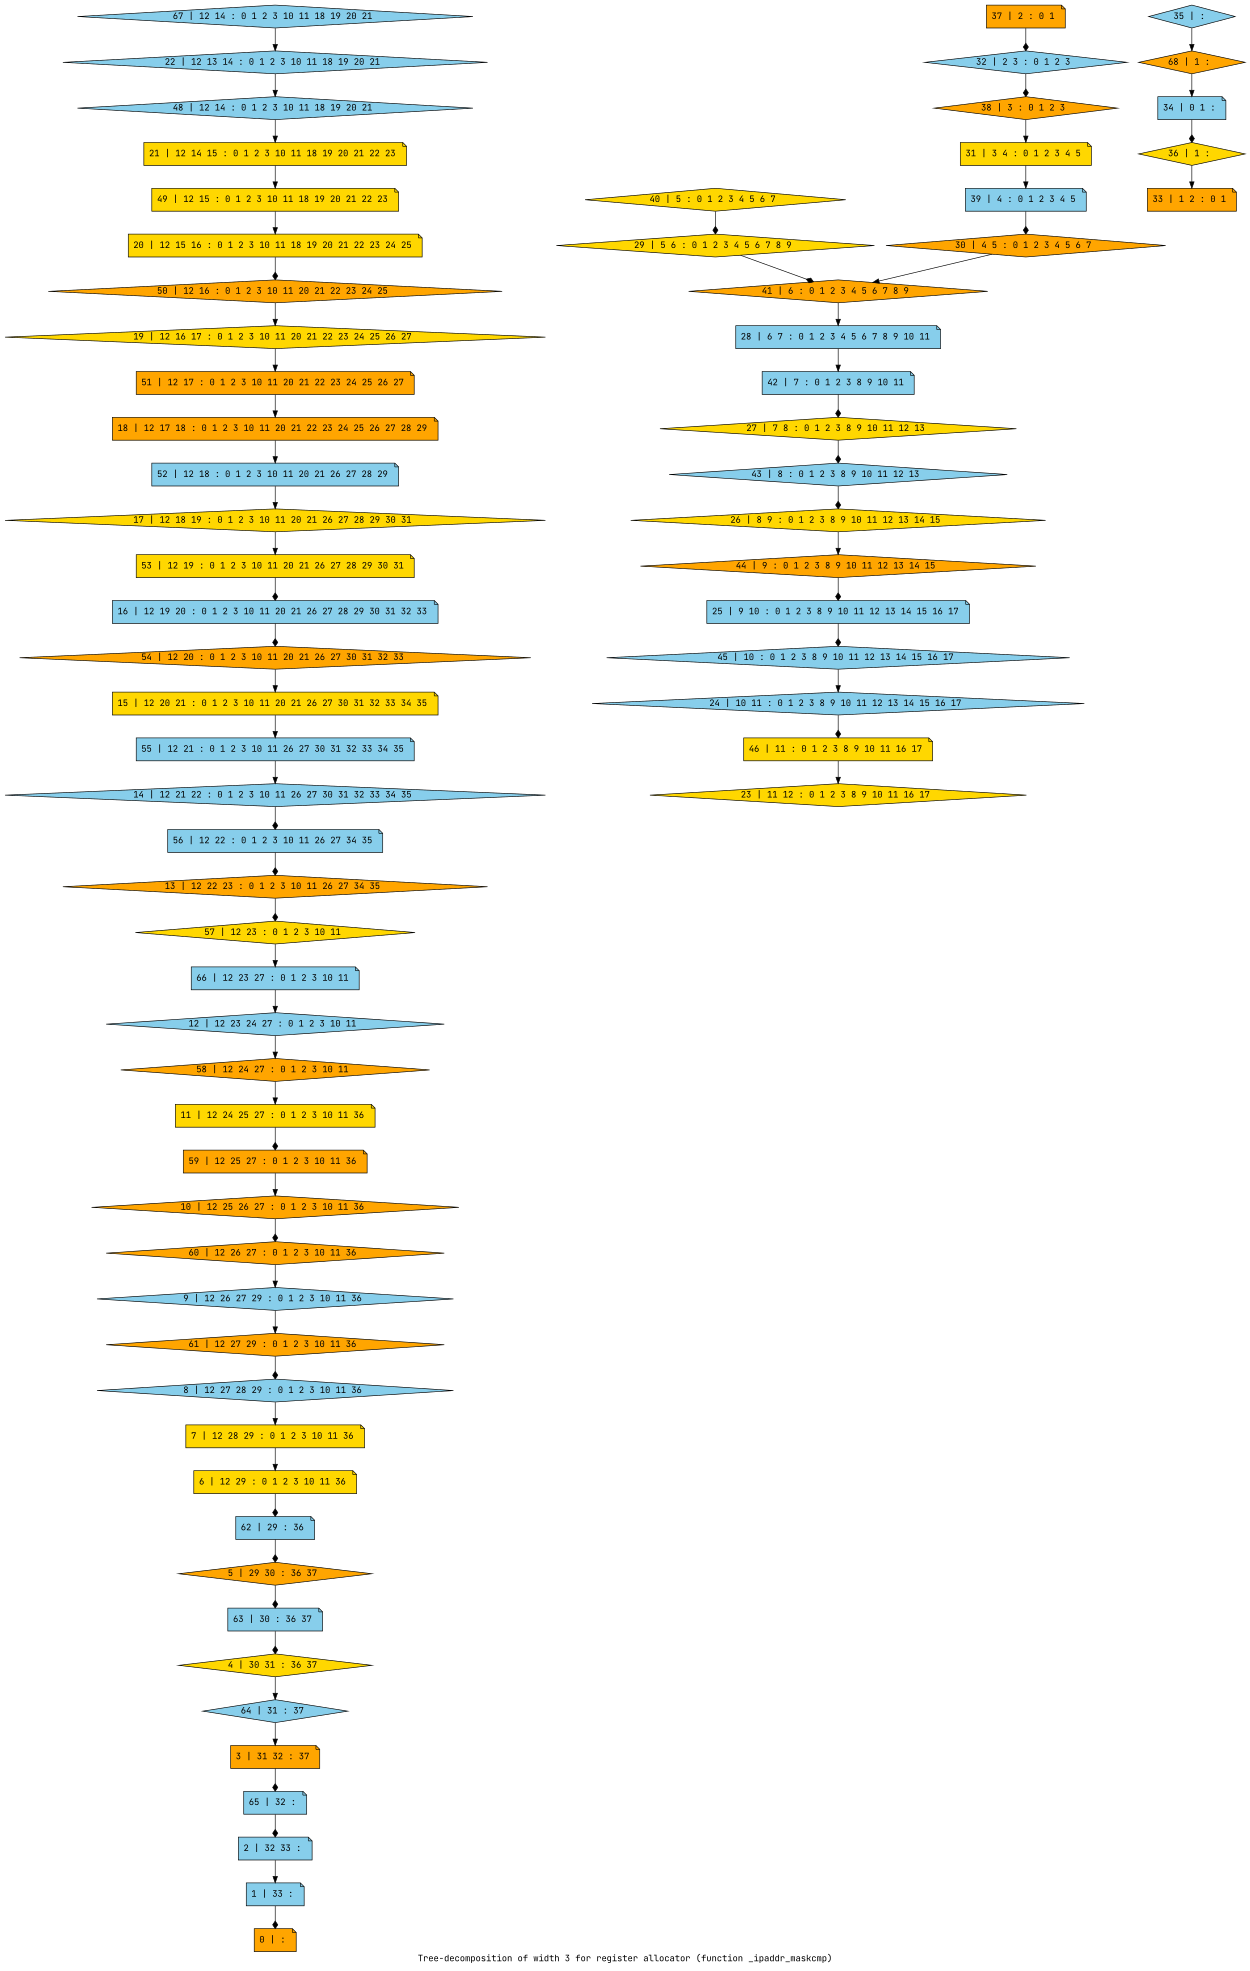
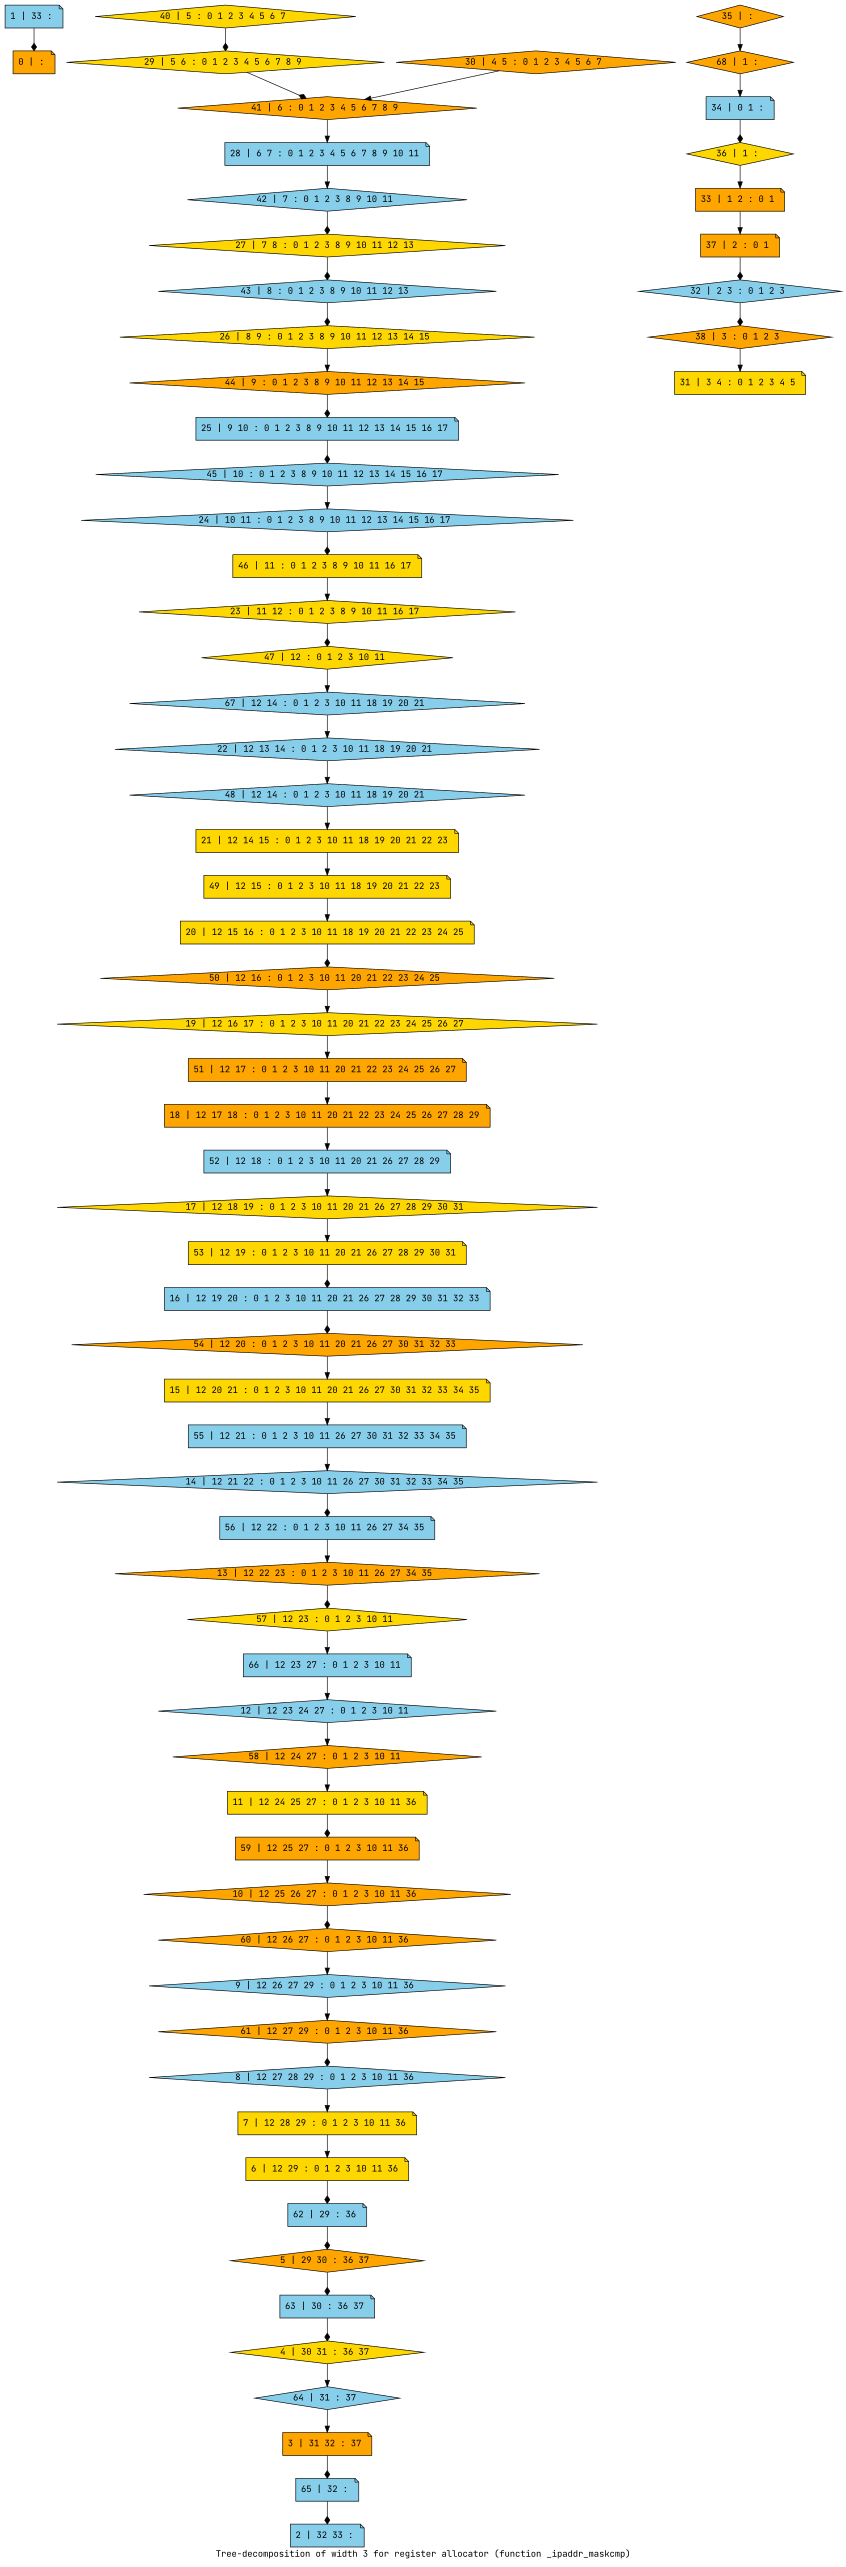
(1192, 17) -> (740, 17)
(1026, 200) -> none
none -> (740, 220)
(838, 383) -> (327, 200)
none -> (327, 658)
(275, 860) -> (327, 1548)
(275, 1868) -> none
